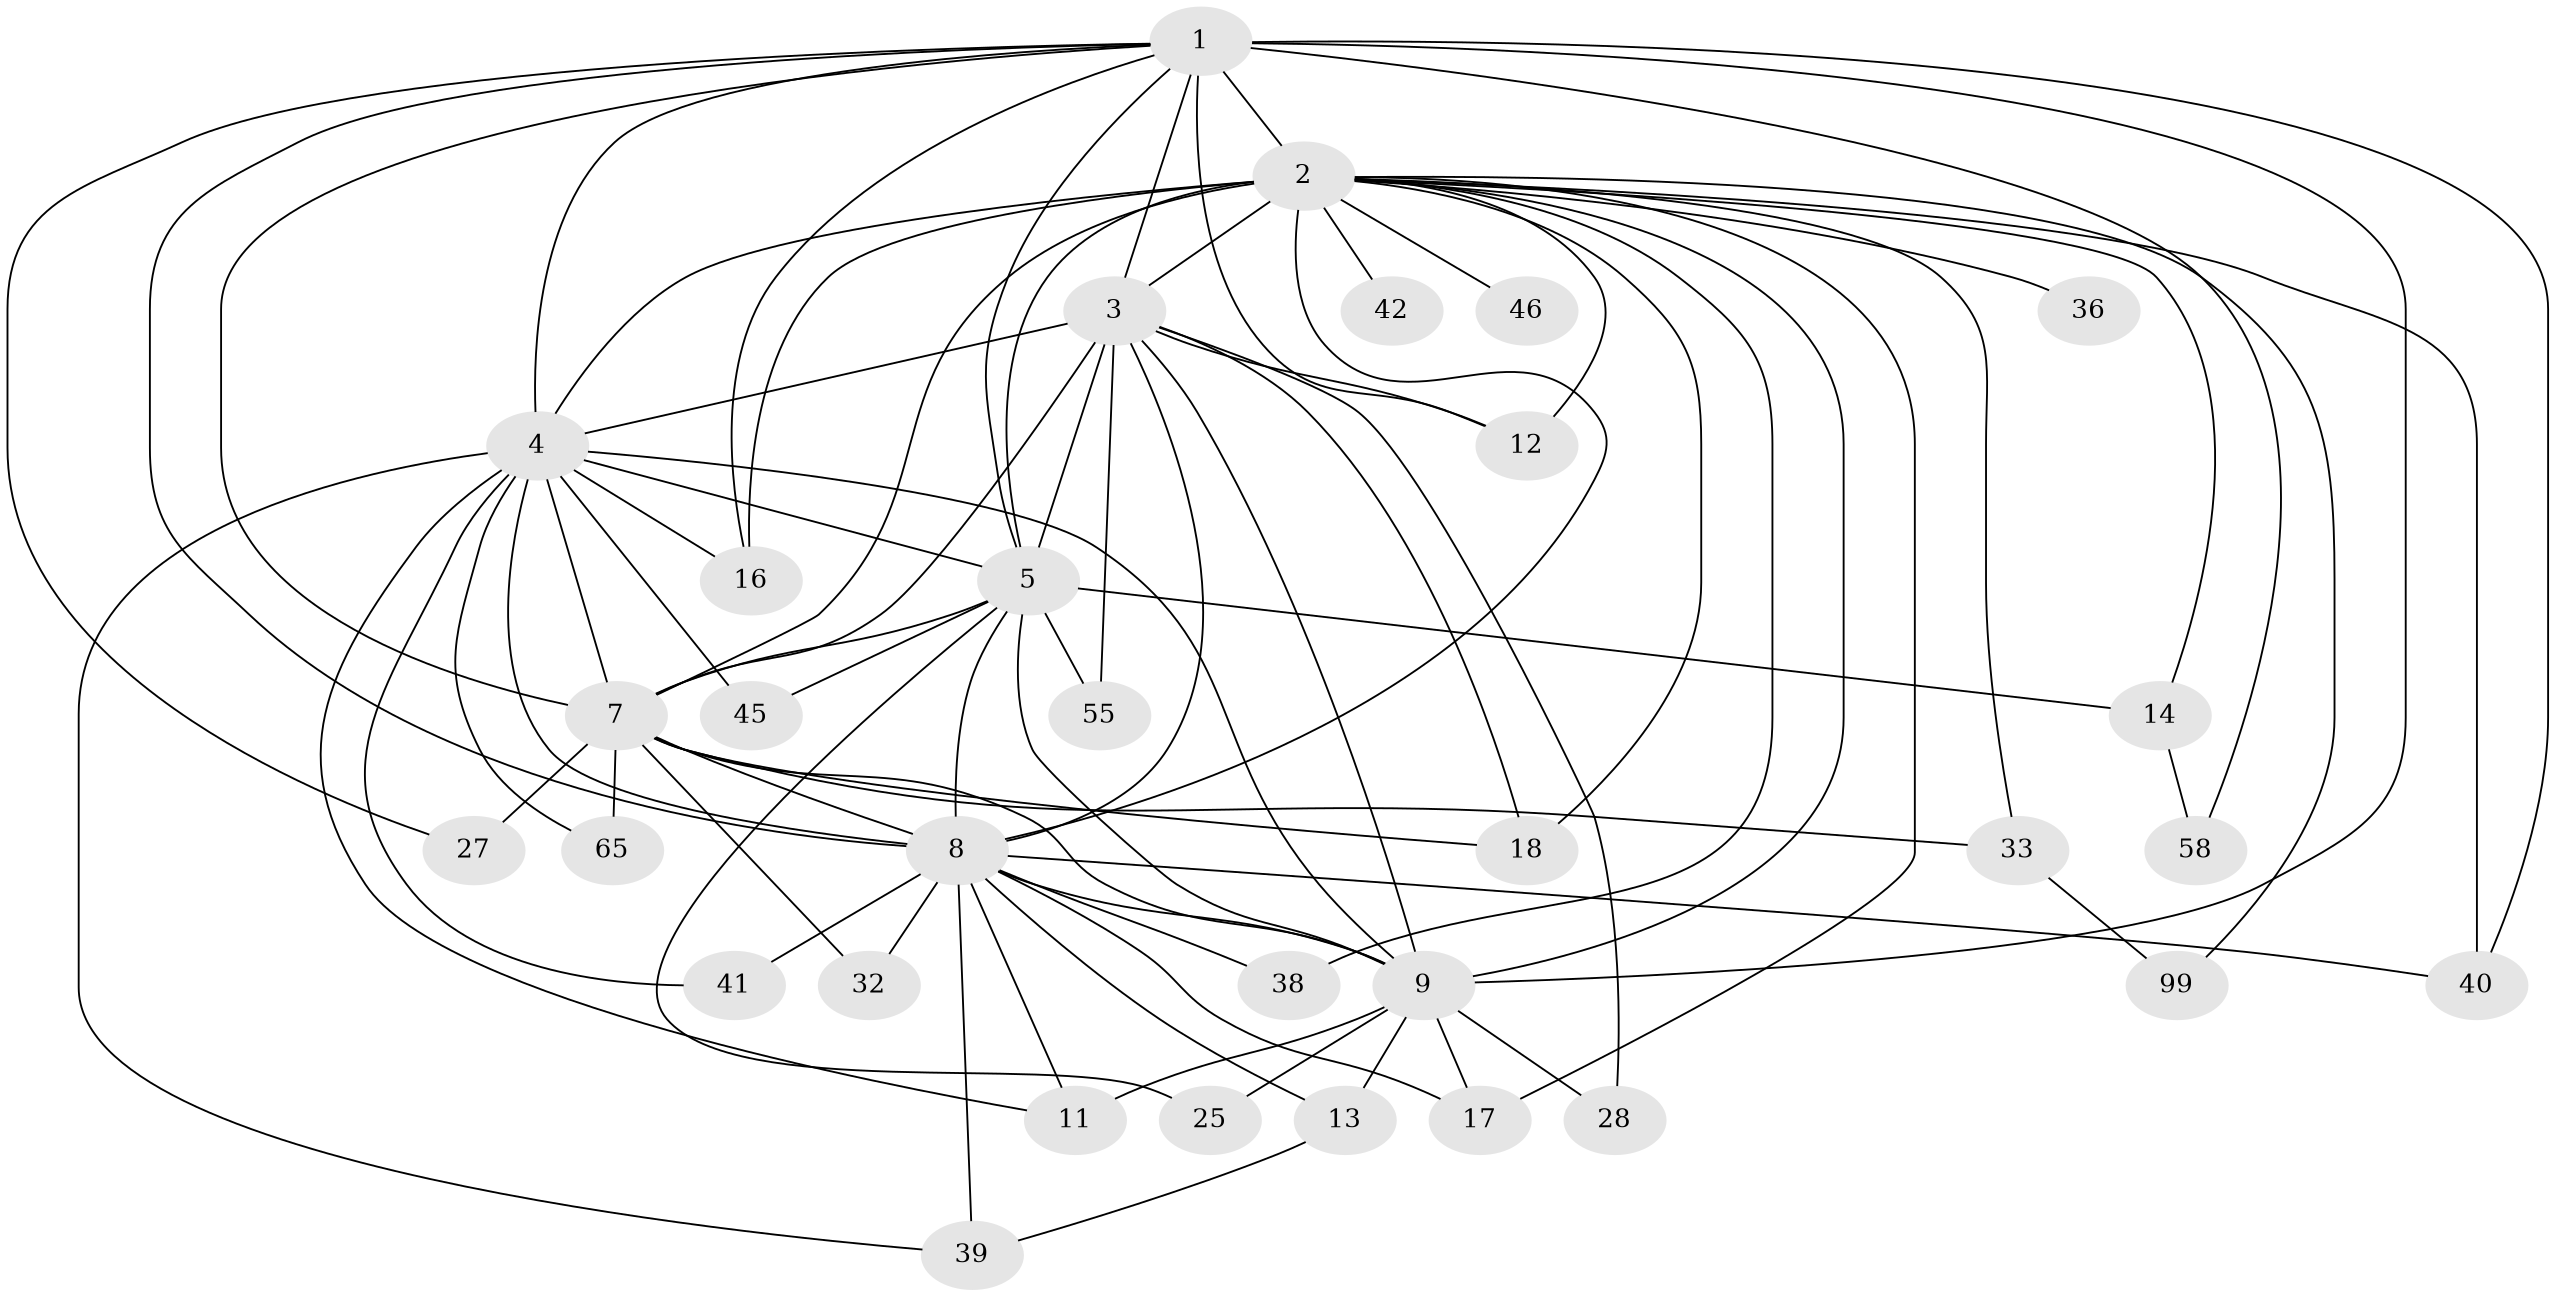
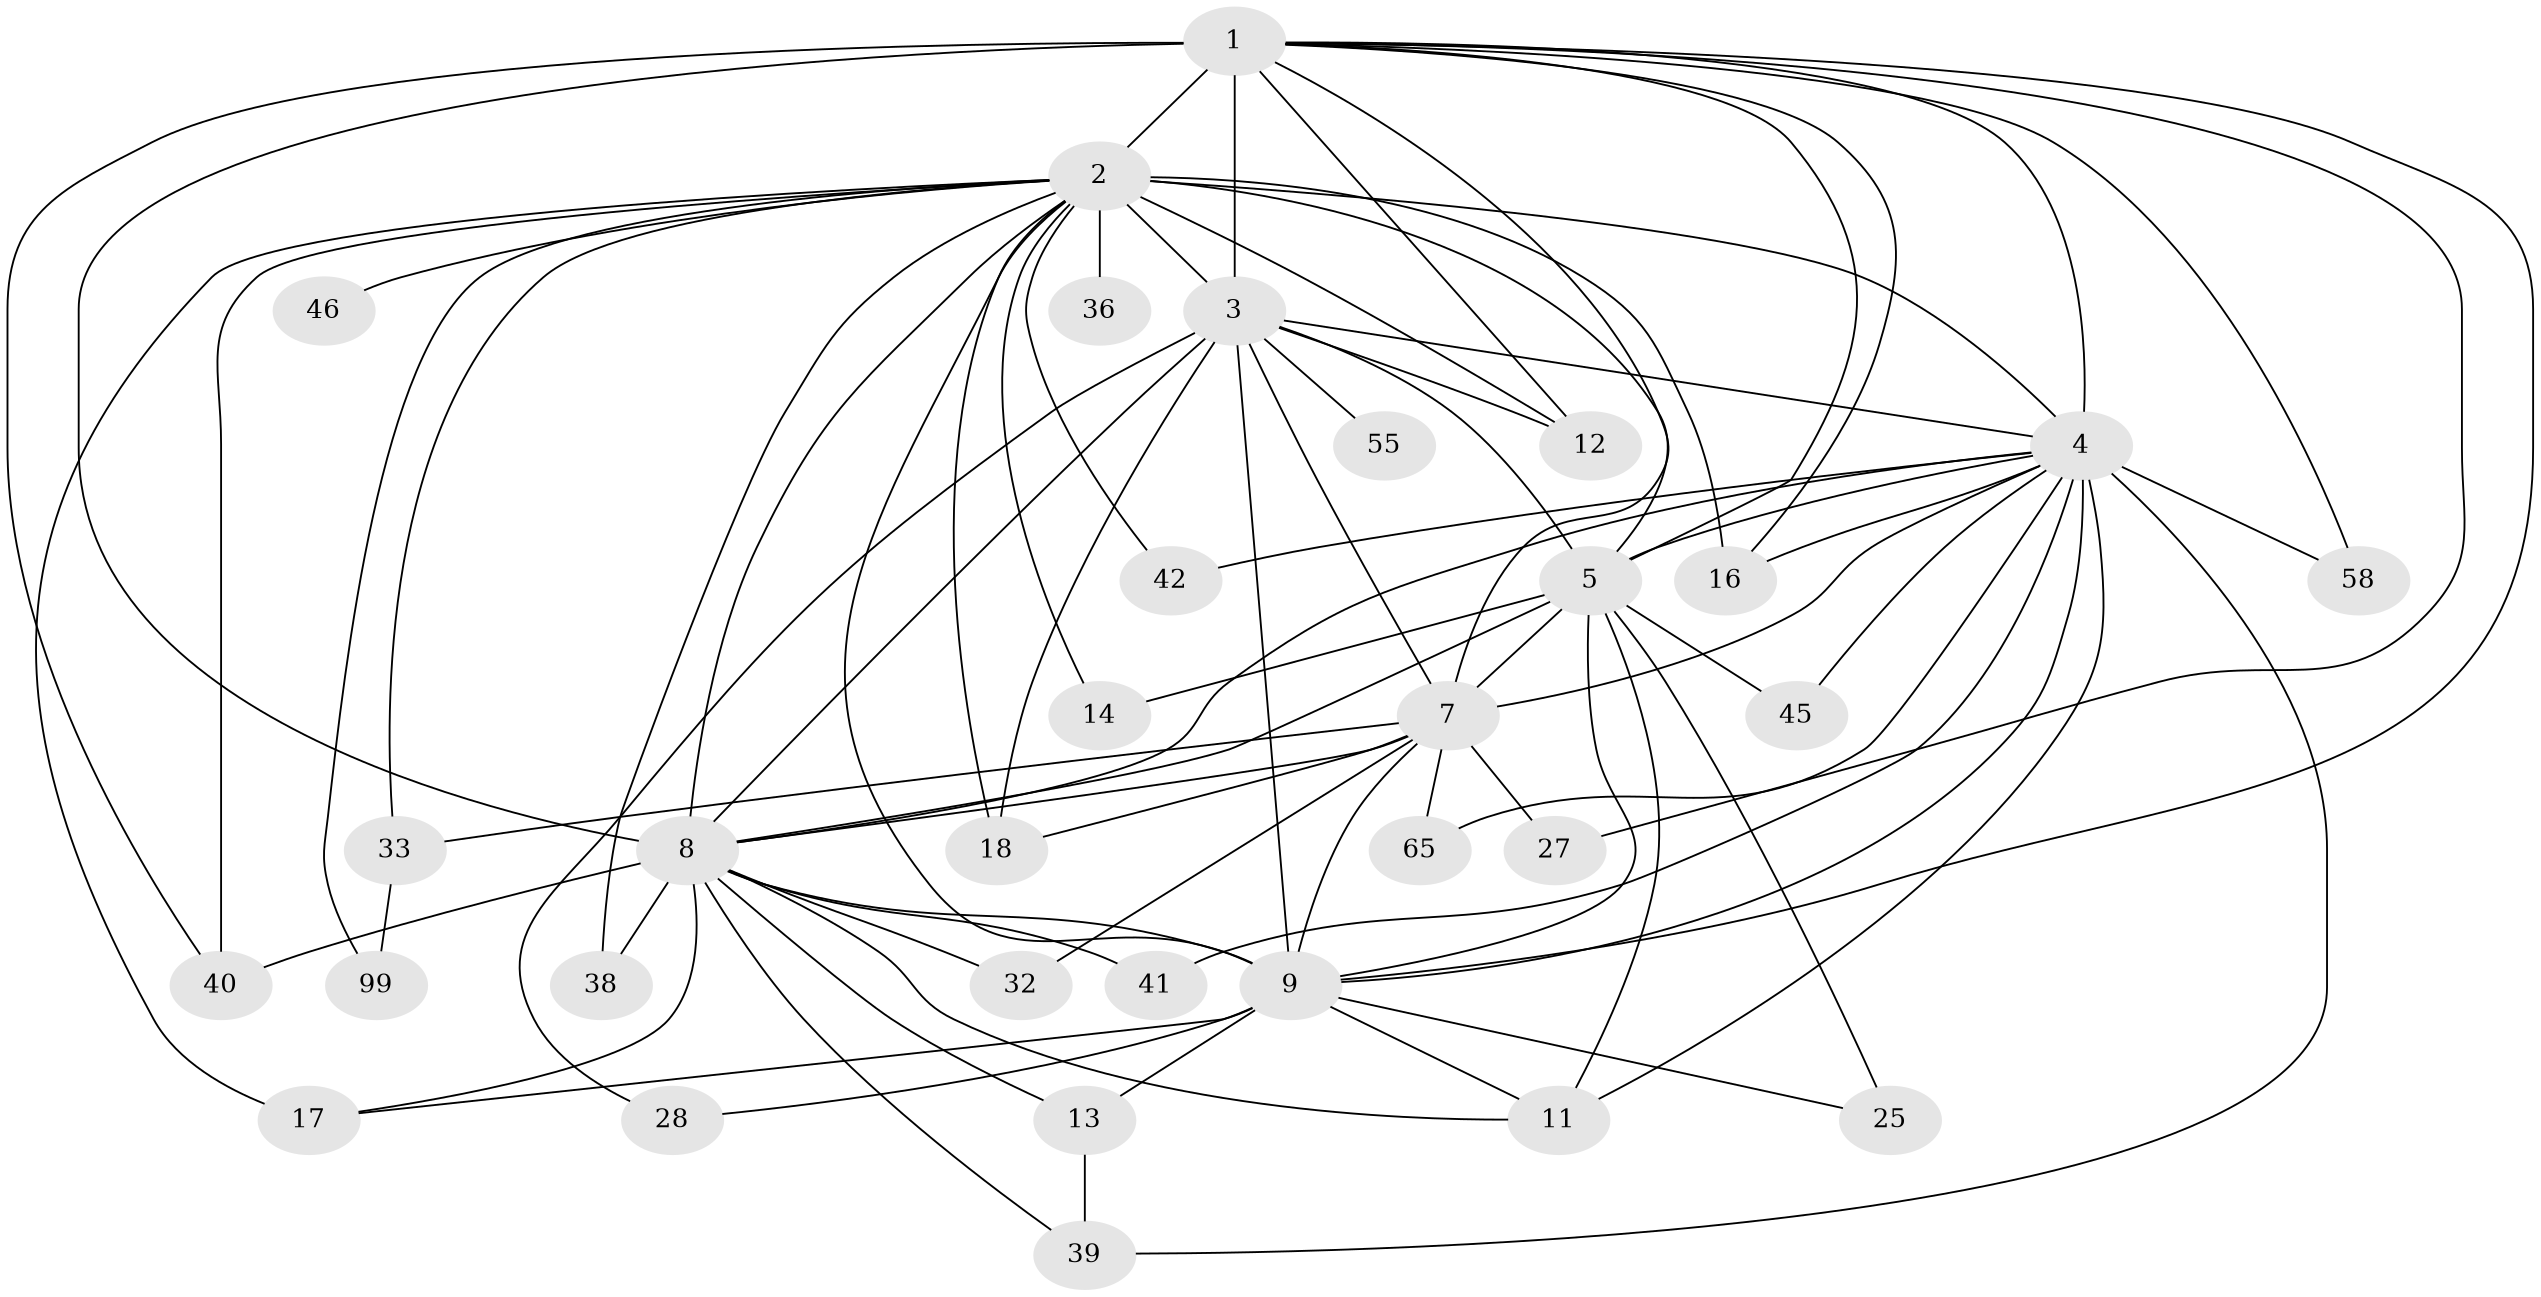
(922, 403) -> none
none -> (1583, 507)
(1064, 648) -> (1658, 854)
(2178, 783) -> (2220, 513)
